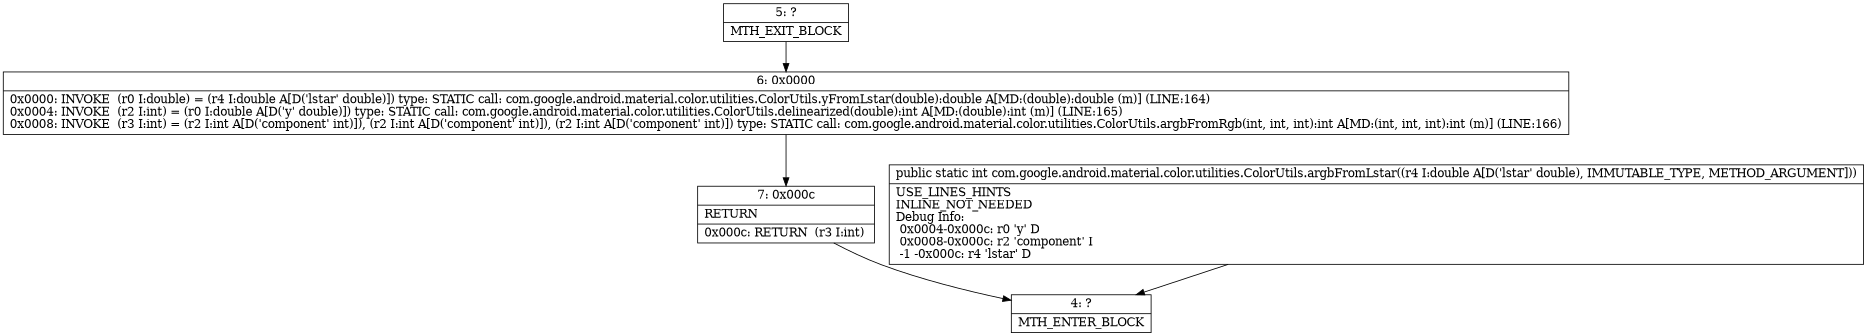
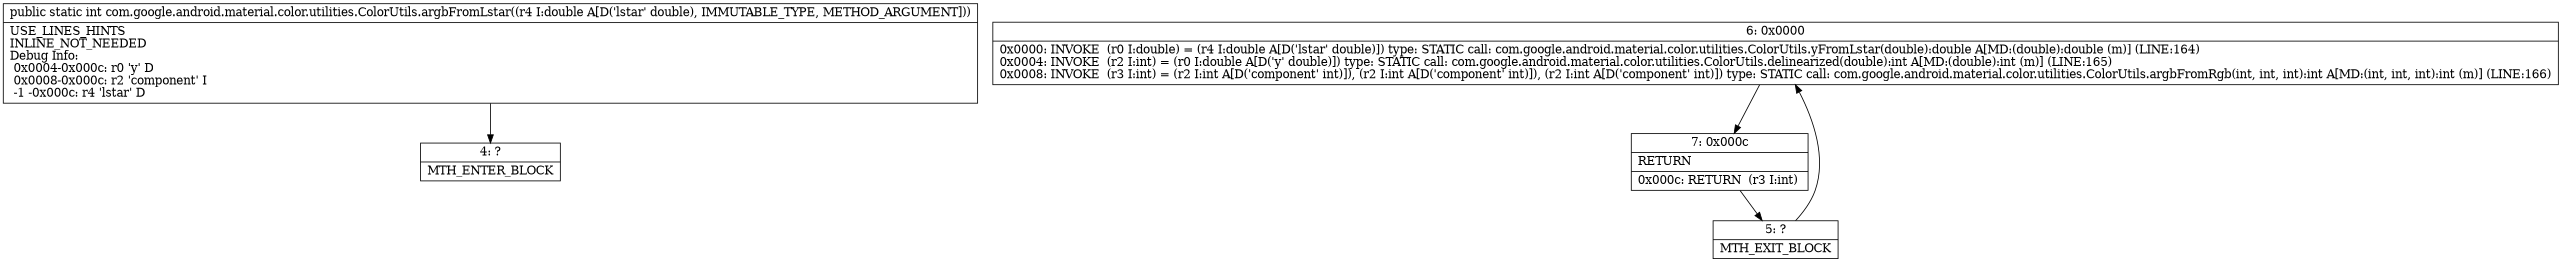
(916, 277) -> (1749, 202)
